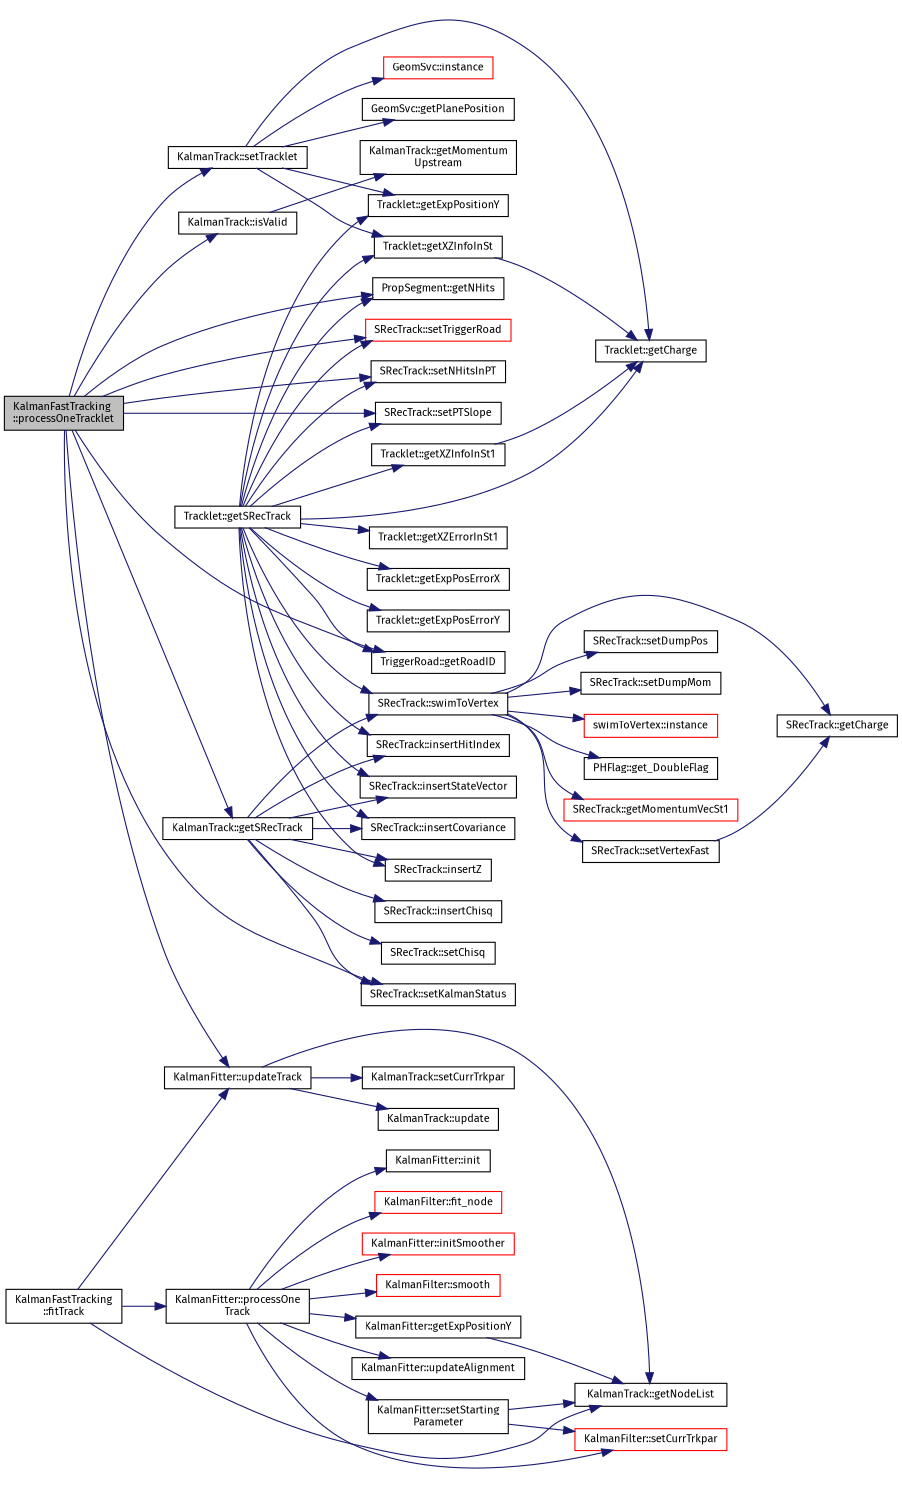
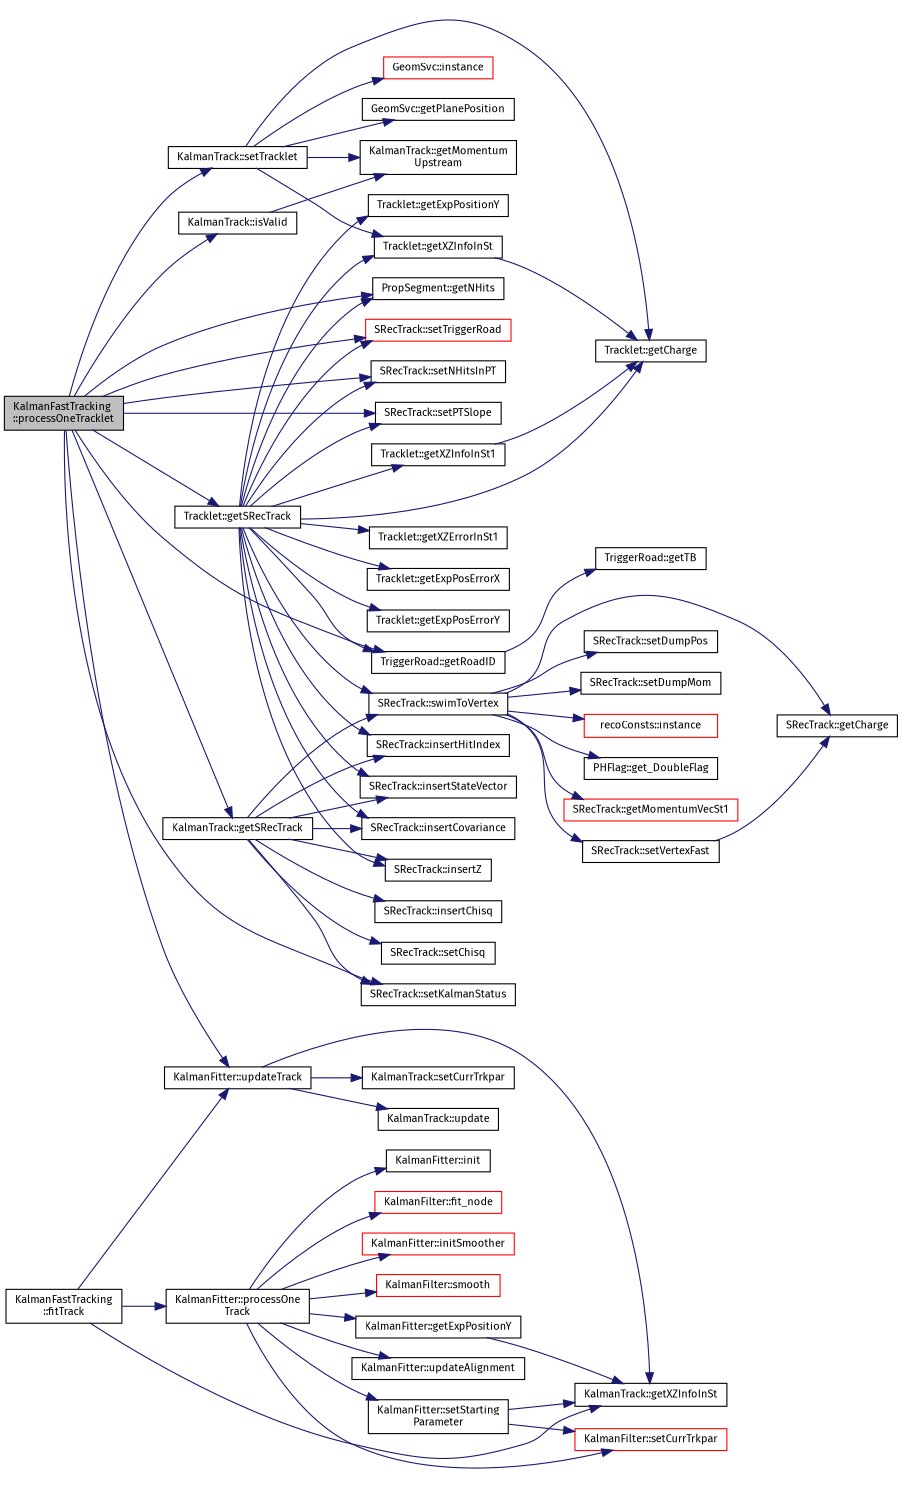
(333, 180) -> (328, 158)
none -> (151, 465)
none -> (651, 559)
(651, 726) -> (651, 726)
(651, 1395) -> (651, 1395)
